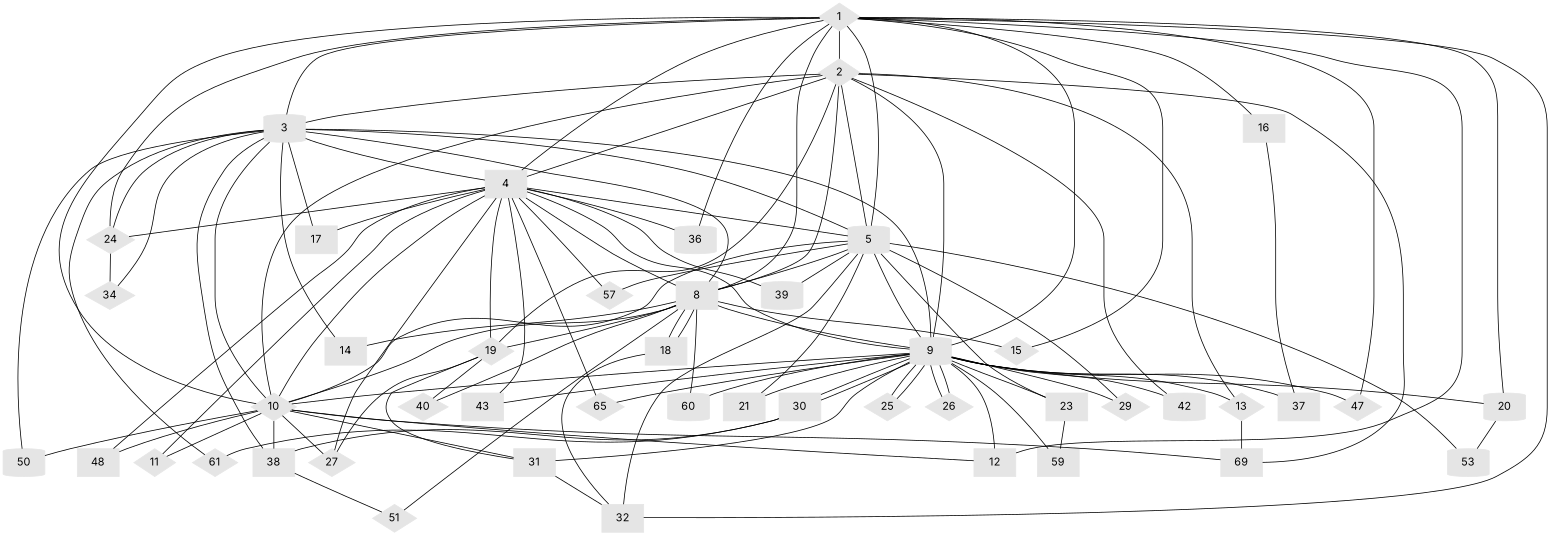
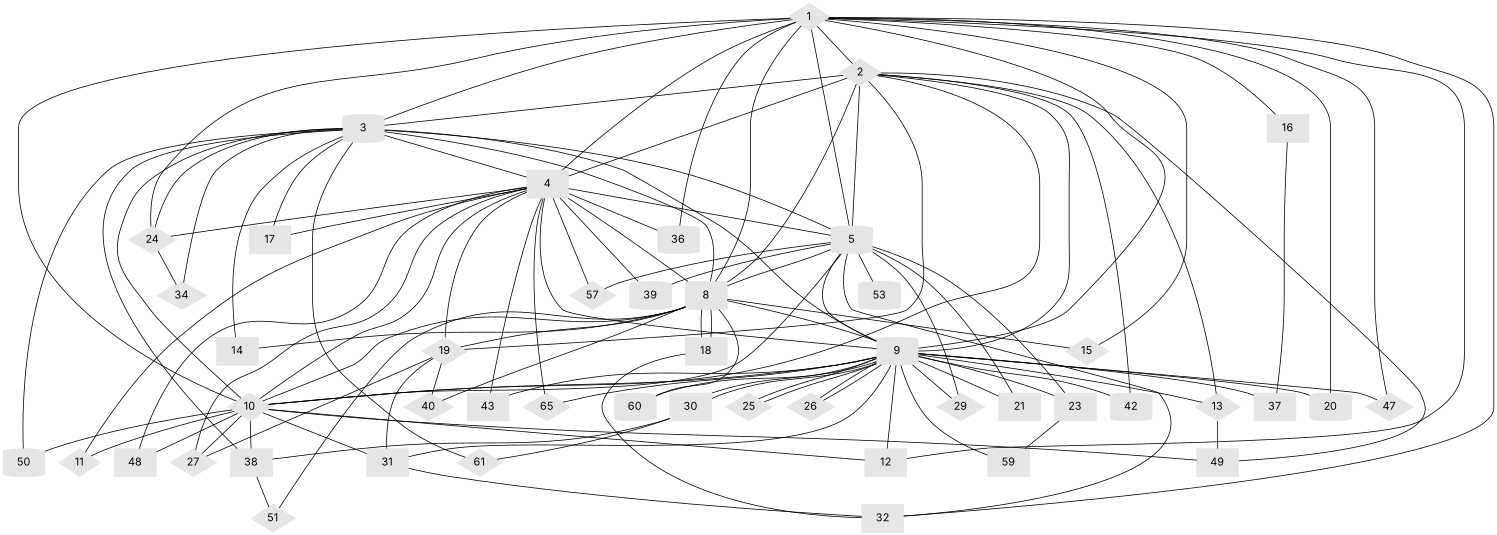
(1486, 435) -> none
(1242, 463) -> (1218, 463)
